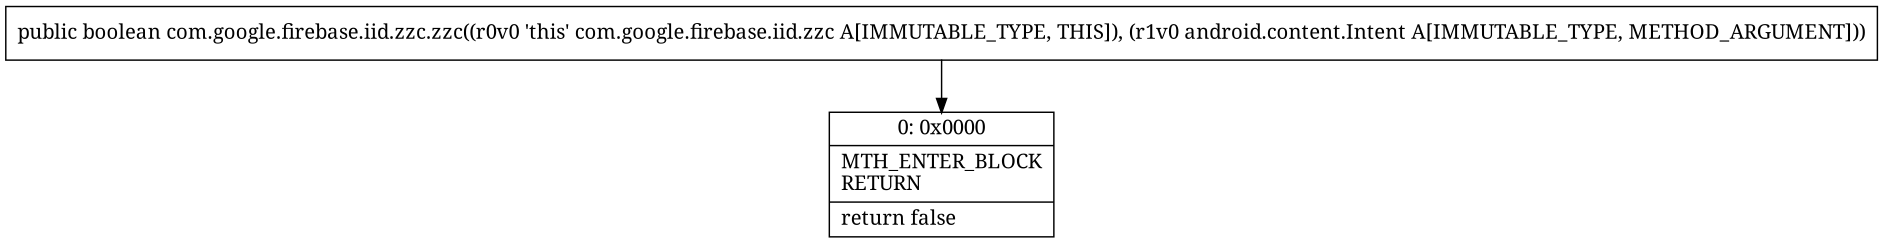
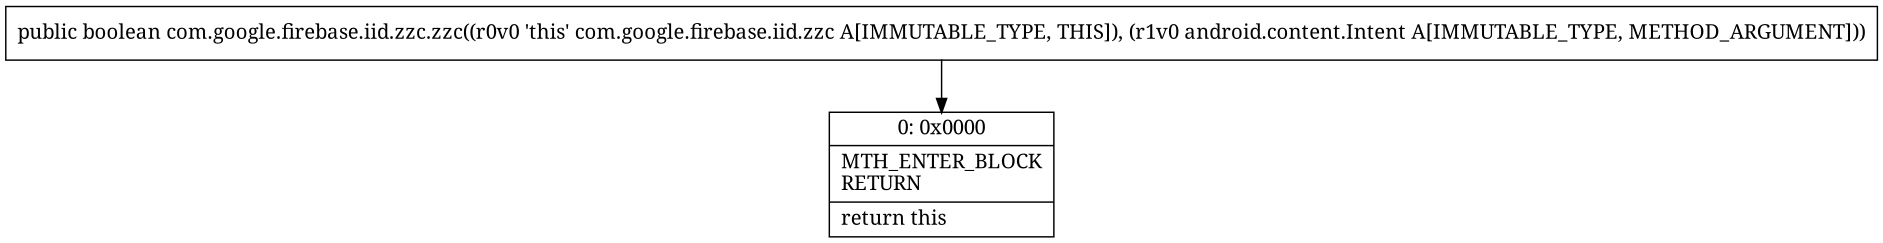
(899, 219) -> (894, 219)
